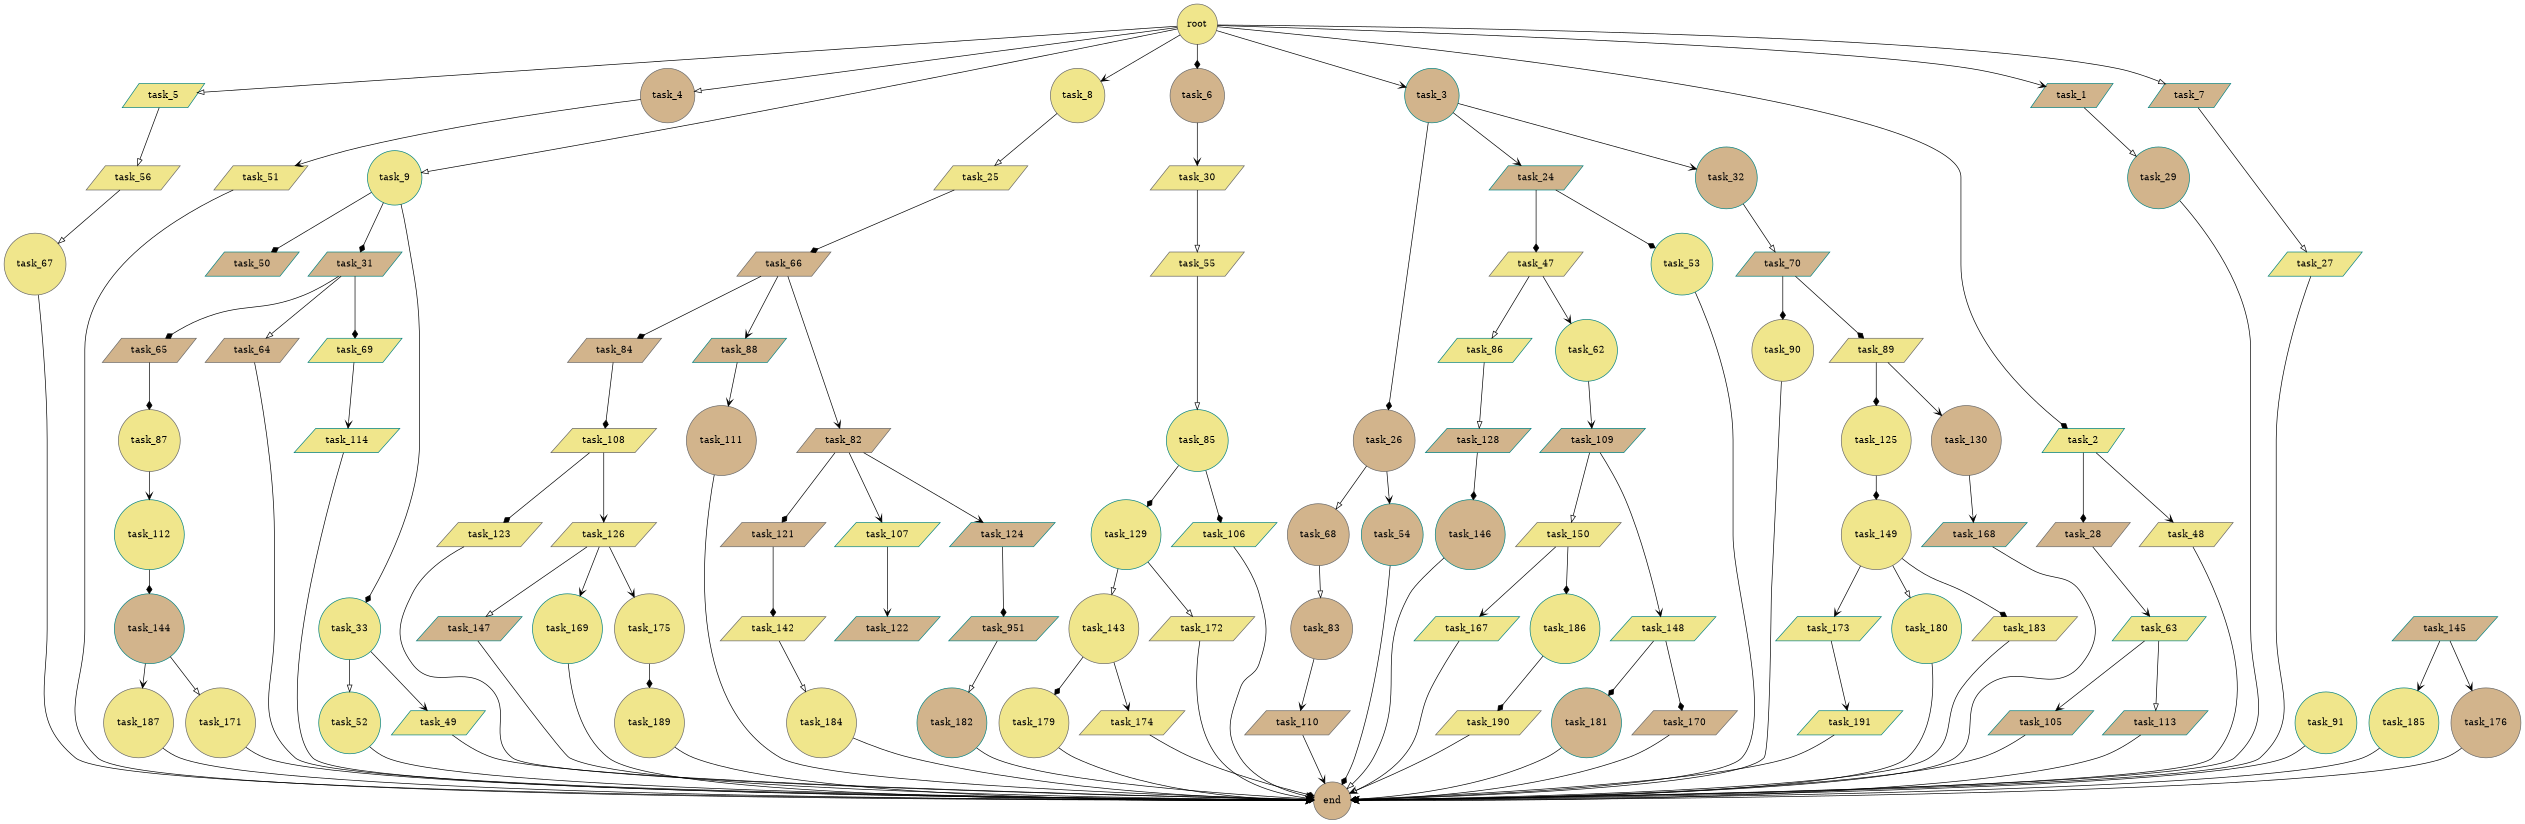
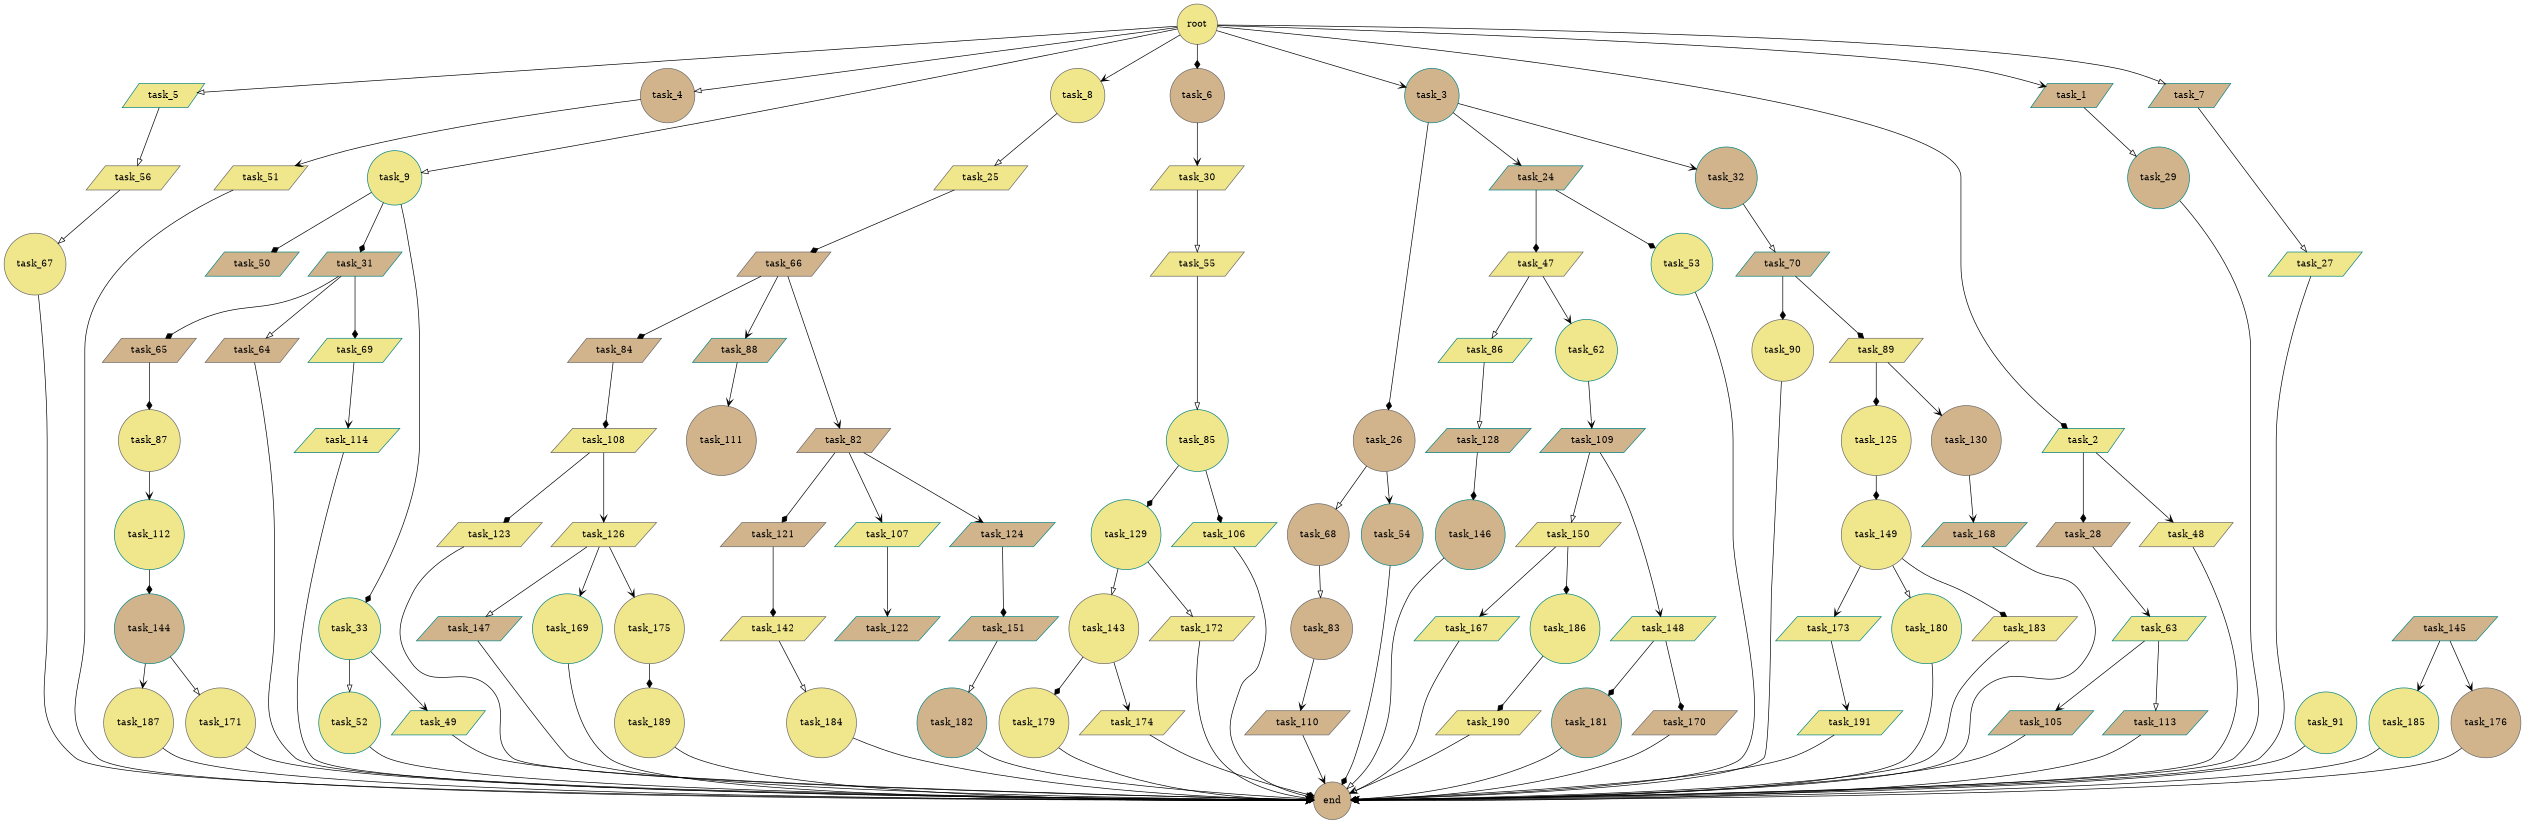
(1004, 629) -> (1004, 629)
(889, 777) -> none
